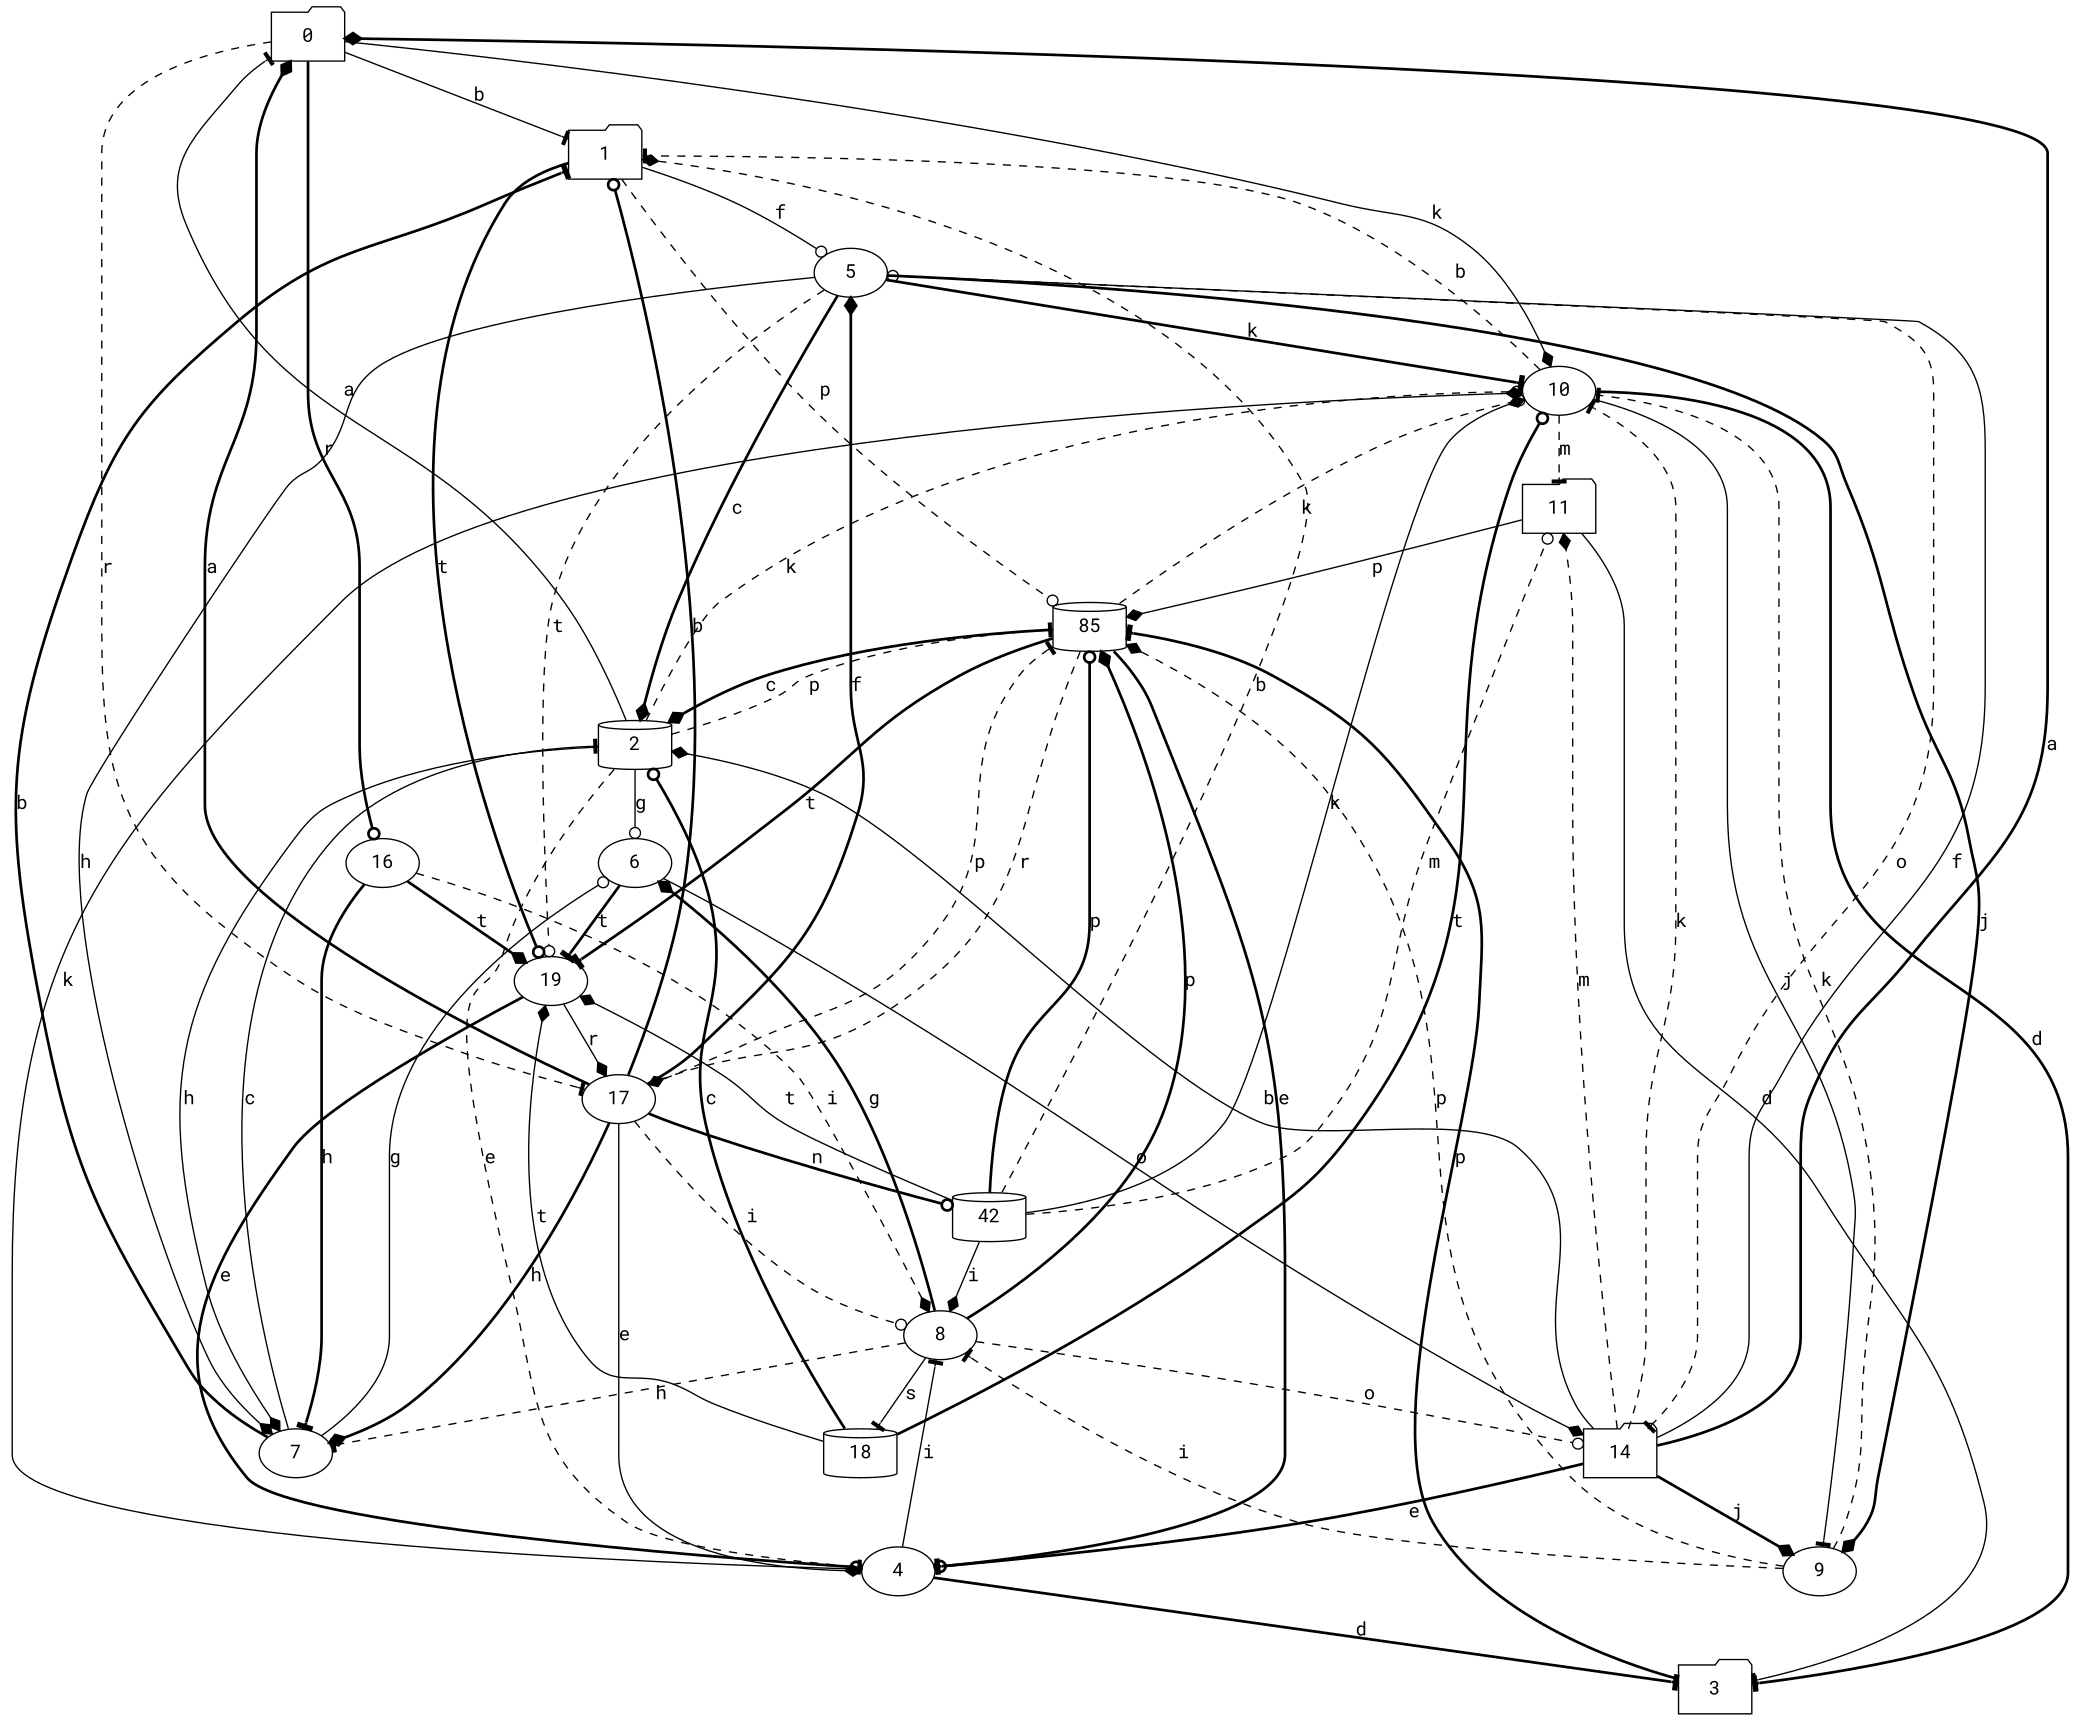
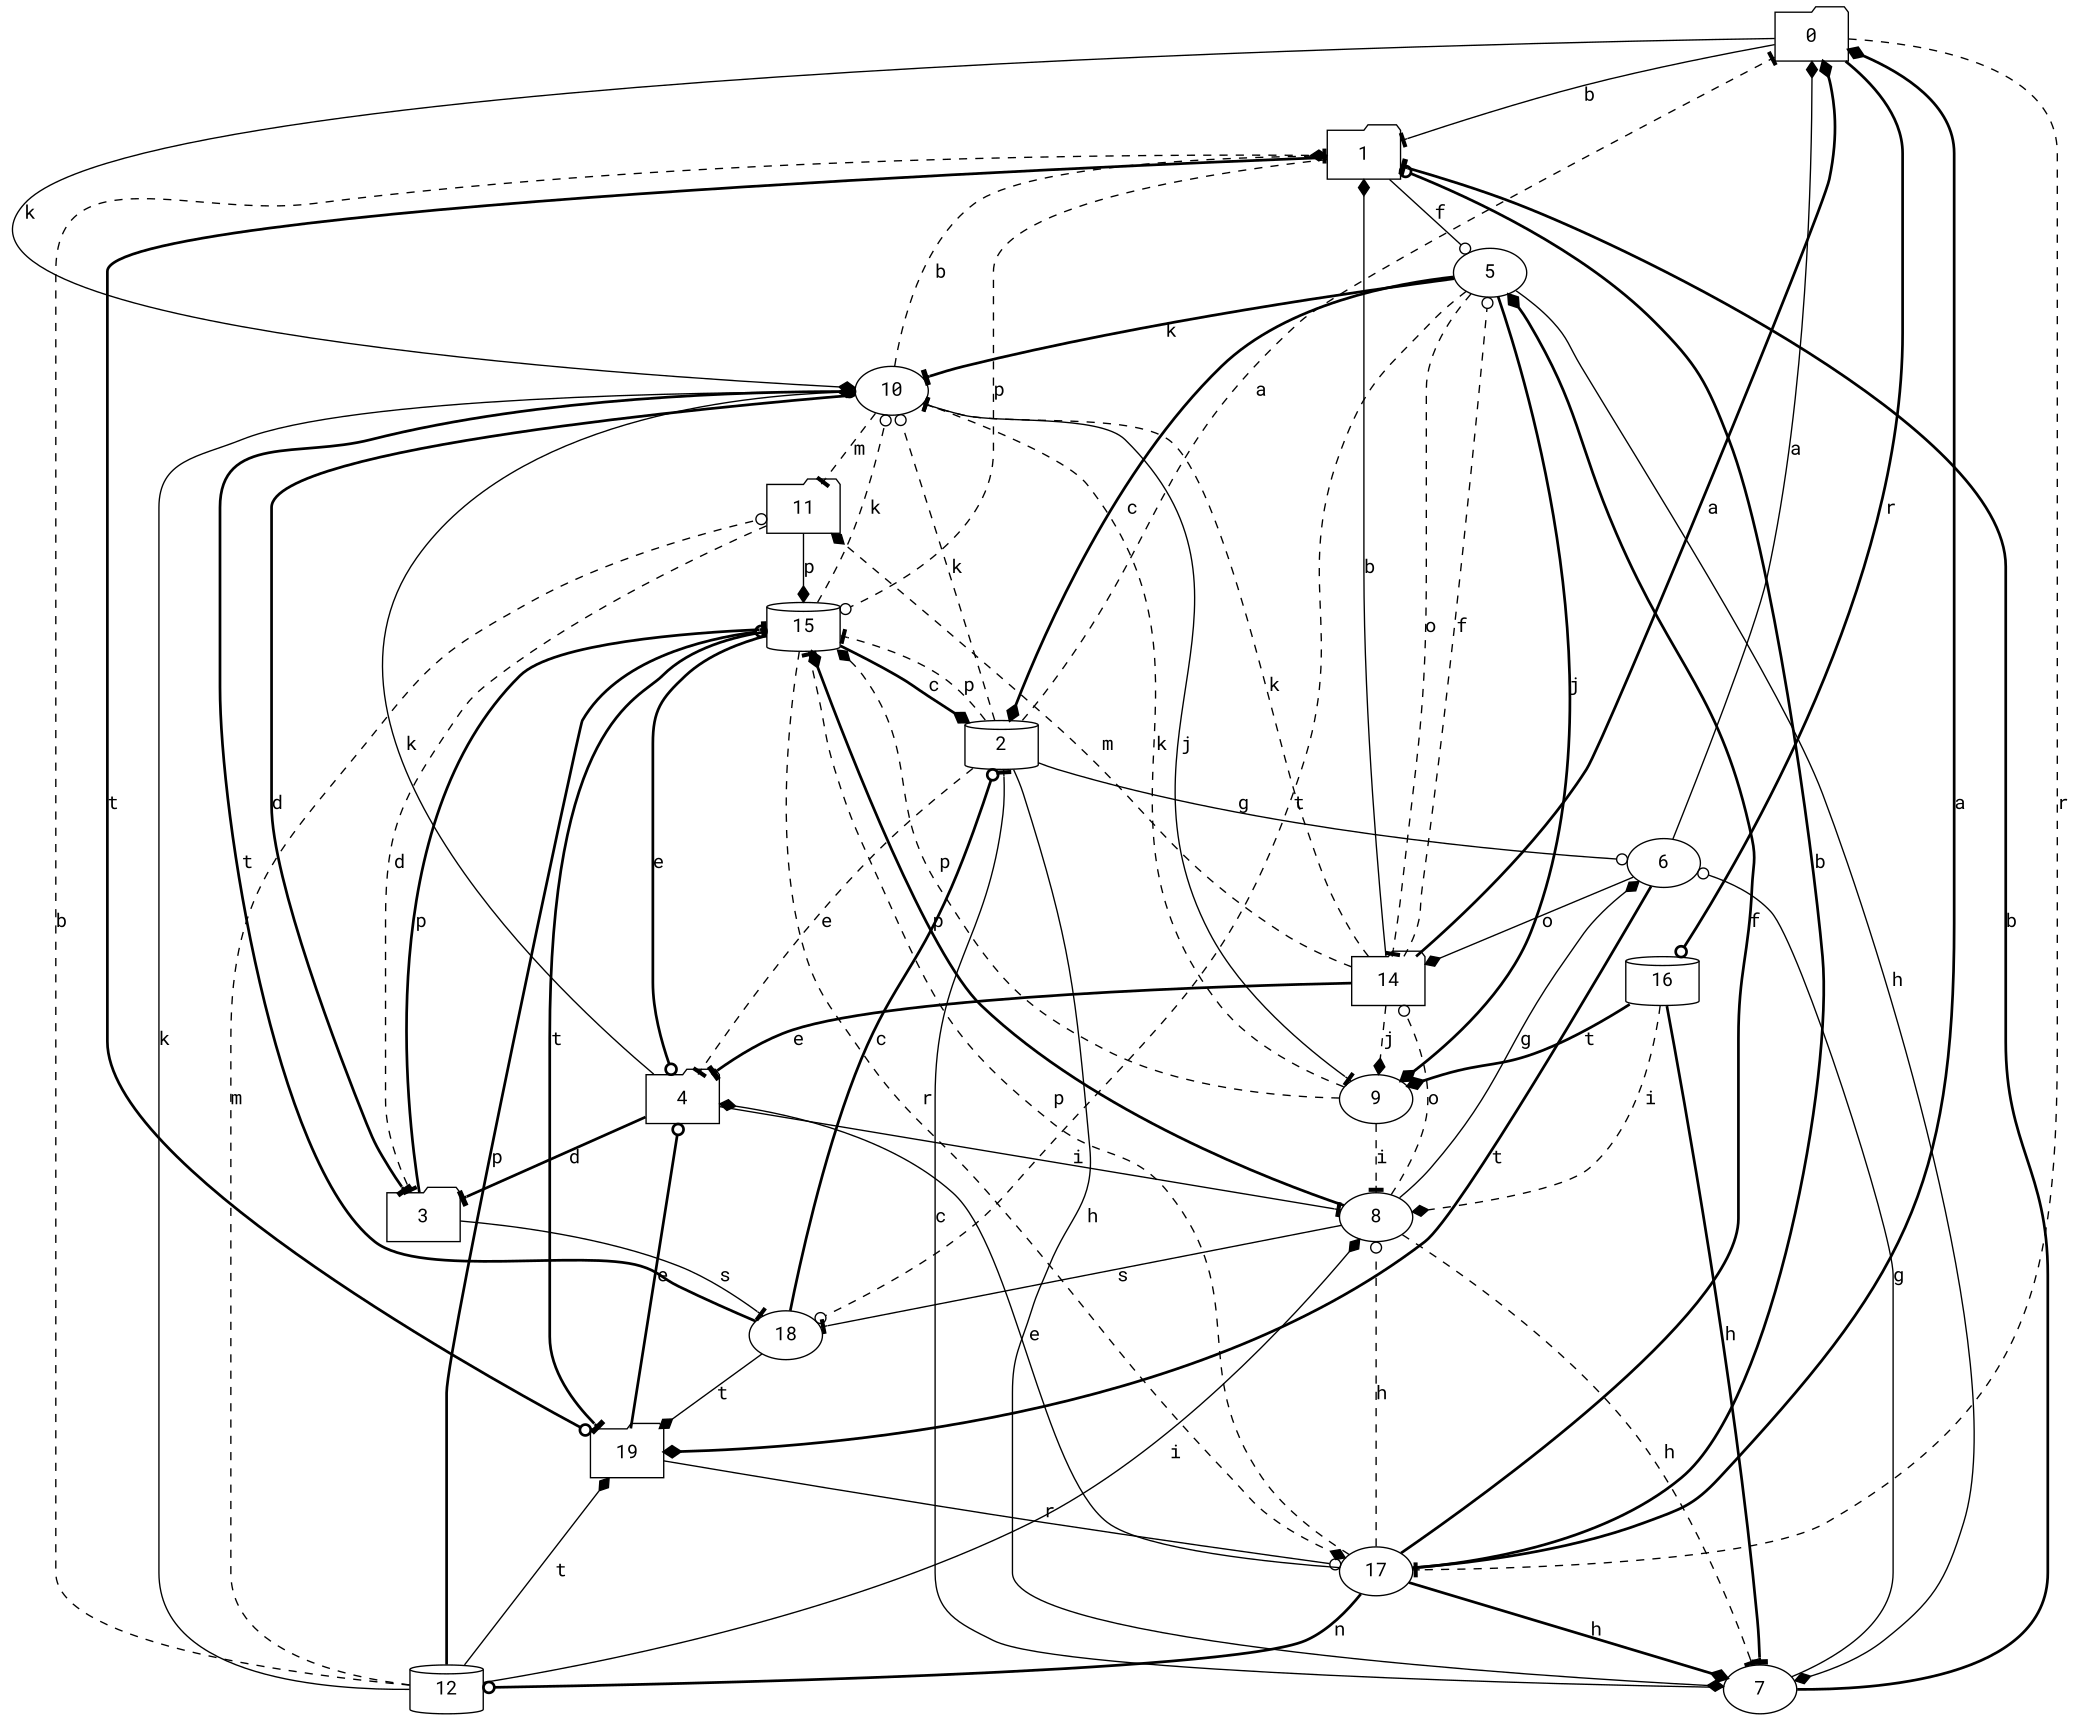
(335, 408) -> (1281, 341)
(1983, 412) -> (1454, 634)
none -> (1786, 467)
(566, 565) -> (1262, 868)
(1090, 627) -> (803, 627)
(383, 863) -> (1662, 981)
(460, 917) -> (1531, 1055)
(595, 919) -> (1240, 1344)
(551, 981) -> (627, 1453)
(581, 1033) -> (996, 1515)
(844, 1076) -> (1513, 1045)
(1206, 1092) -> (1364, 577)
(1773, 1136) -> (423, 769)
(752, 1217) -> (1382, 1394)
(989, 1217) -> (447, 1689)
none -> (615, 1246)
(860, 1453) -> (786, 1335)
(1718, 1511) -> (1383, 1032)
(898, 1571) -> (683, 1099)
